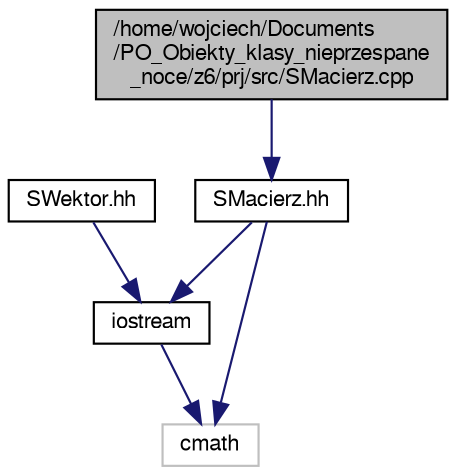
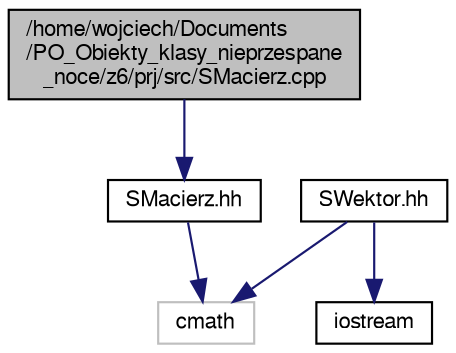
(219, 254) -> none
(176, 374) -> (299, 255)
